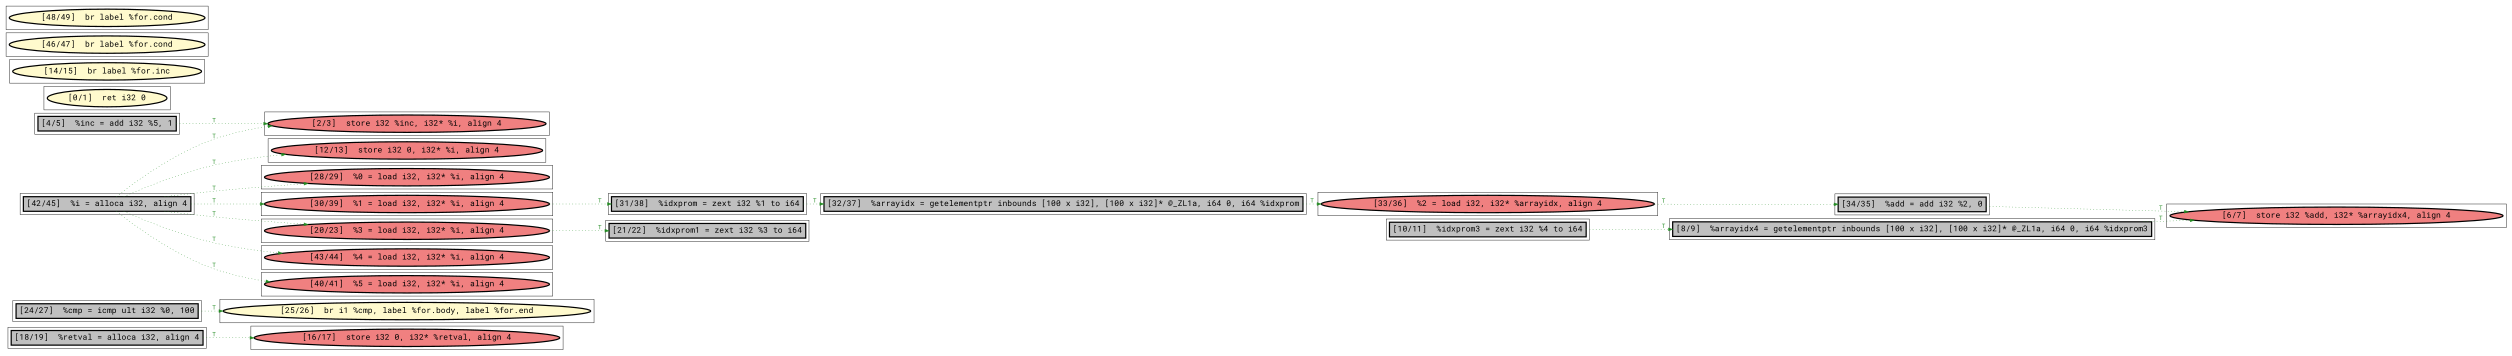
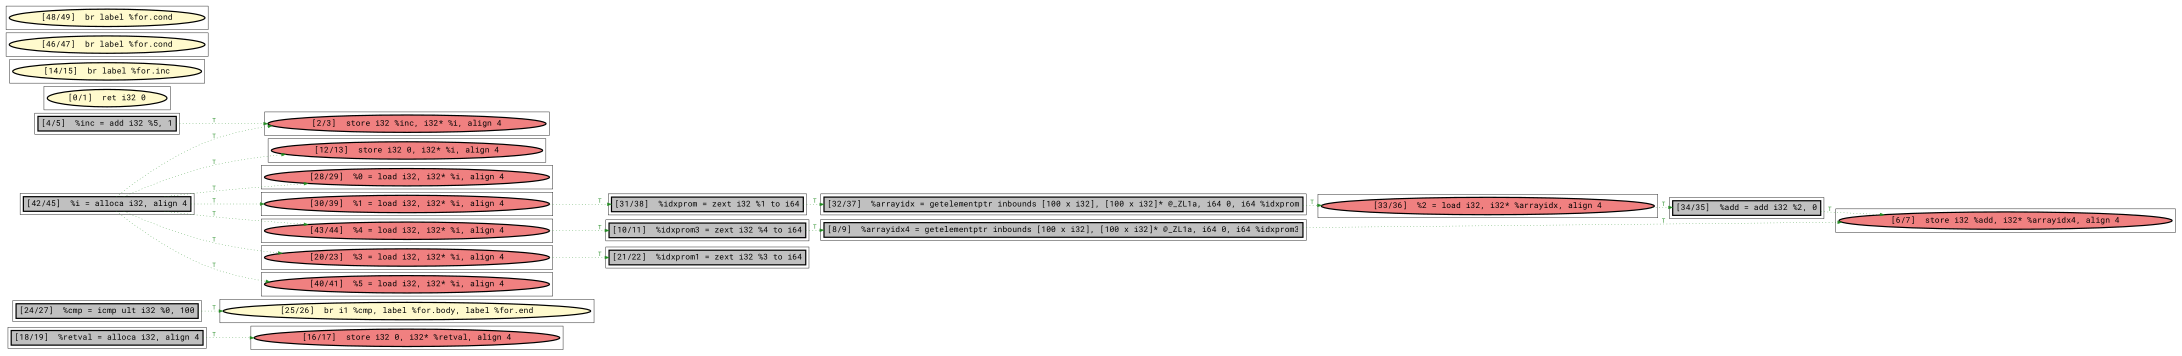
none -> (577, 231)
